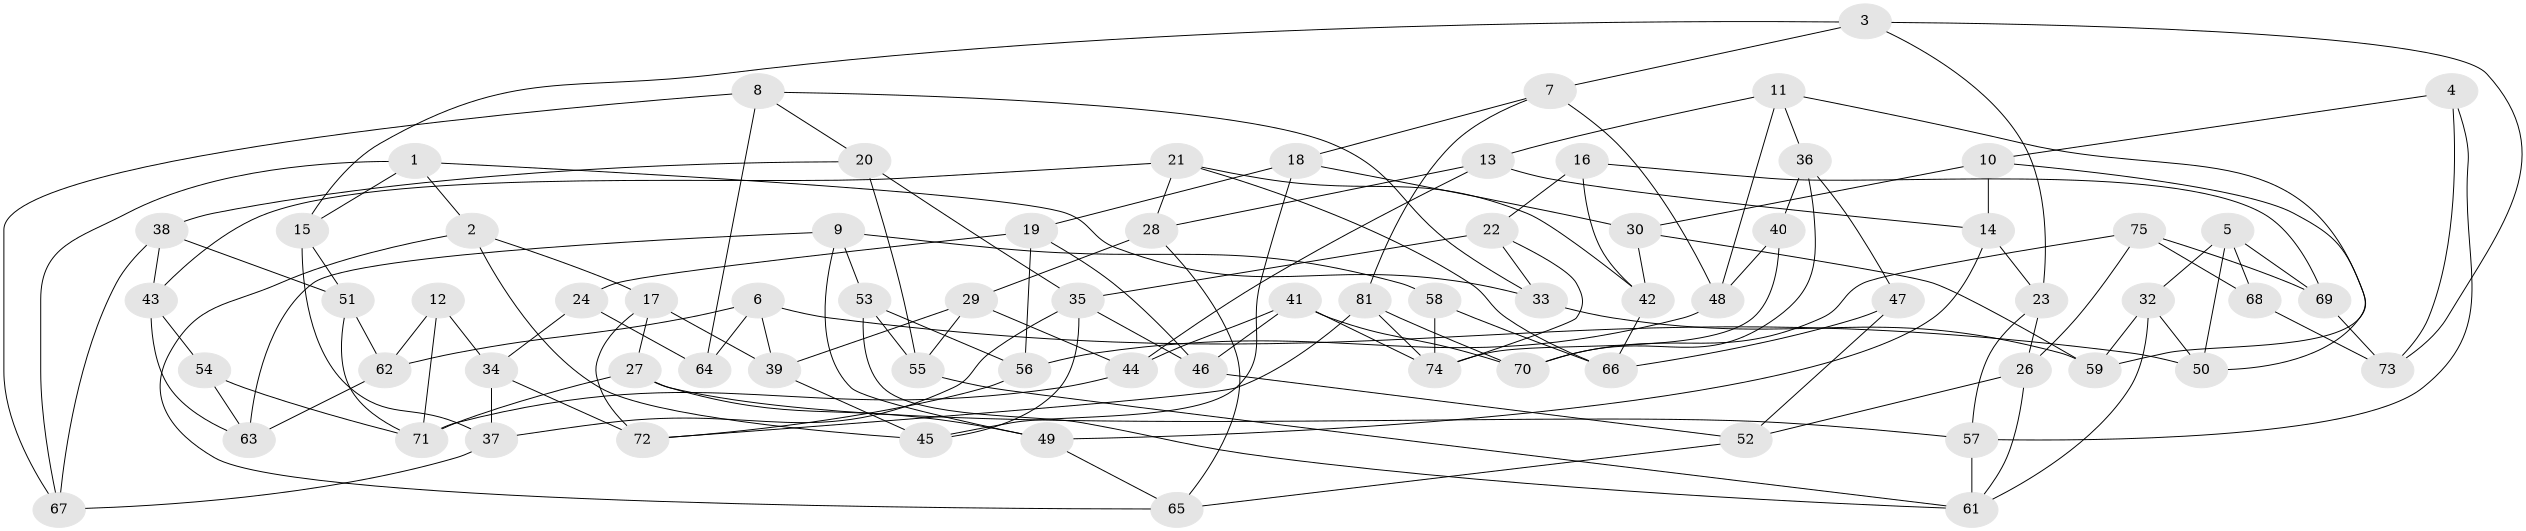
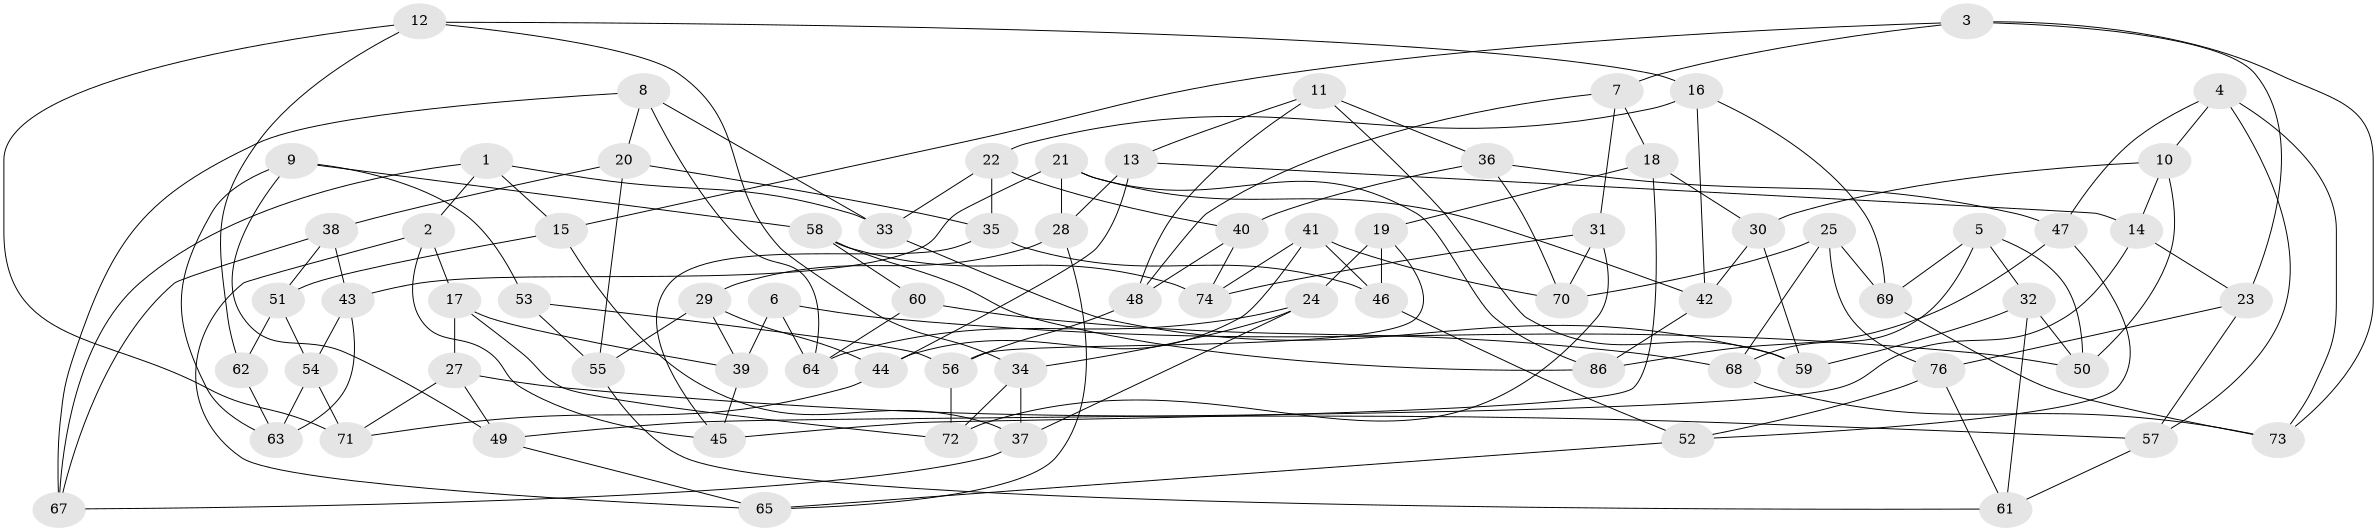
none -> (1062, 31)
none -> (2126, 147)
(2140, 231) -> (1829, 231)
none -> (918, 301)
(1365, 301) -> (1599, 231)
(1571, 321) -> (1113, 204)
(571, 335) -> none
(1611, 370) -> (1599, 370)
(2025, 370) -> (1939, 370)
(344, 373) -> (295, 335)
(673, 418) -> (1166, 370)
(1373, 469) -> none
